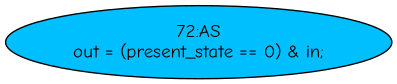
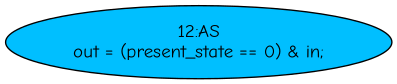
(199, 42) -> (199, 42)
